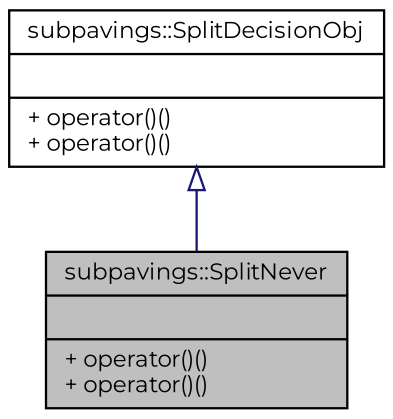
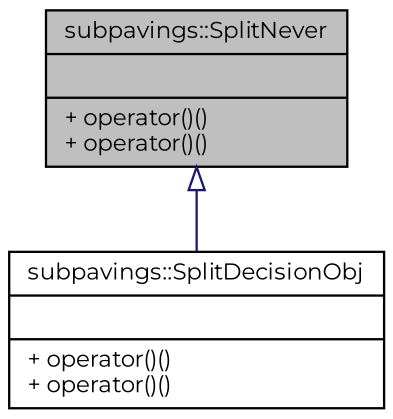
(197, 221) -> (197, 221)
